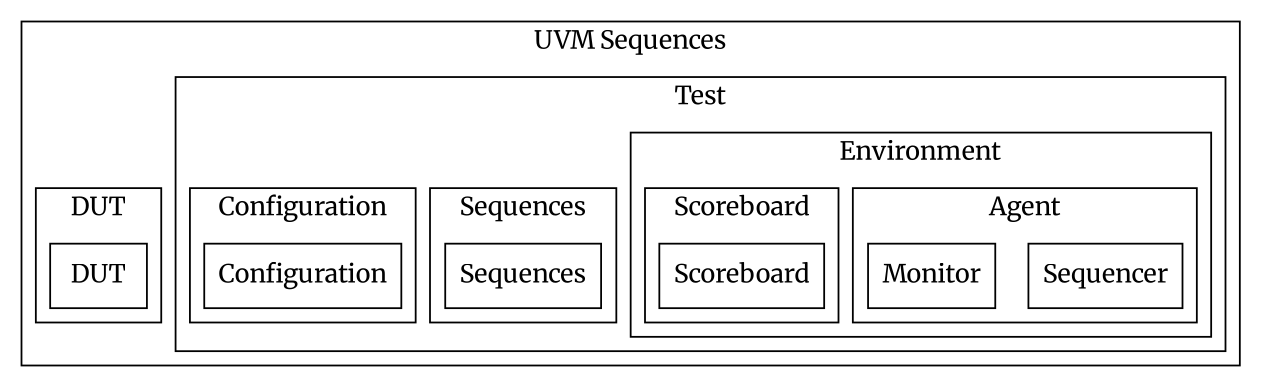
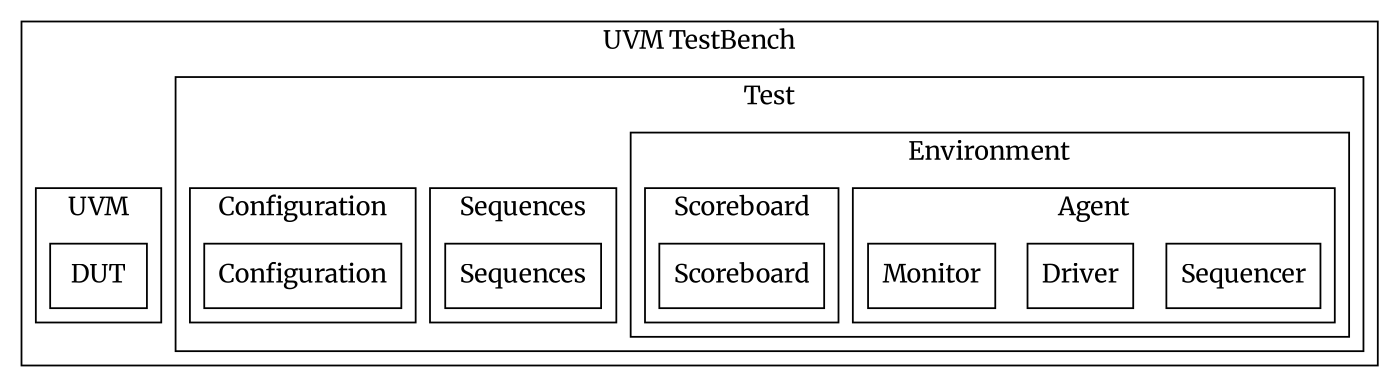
(631, 42) -> (700, 42)
(99, 209) -> (99, 209)
none -> (1080, 276)
